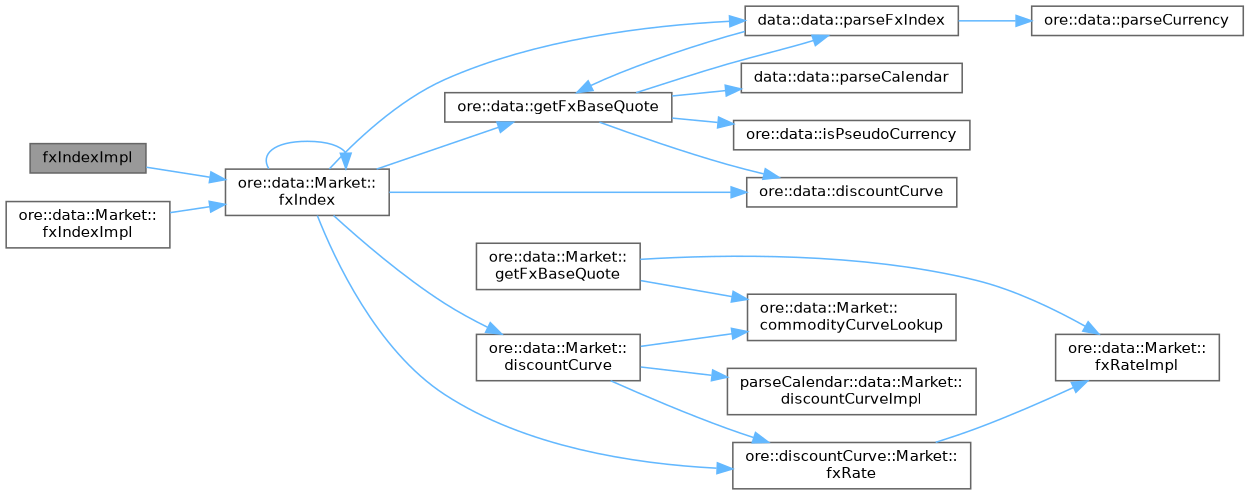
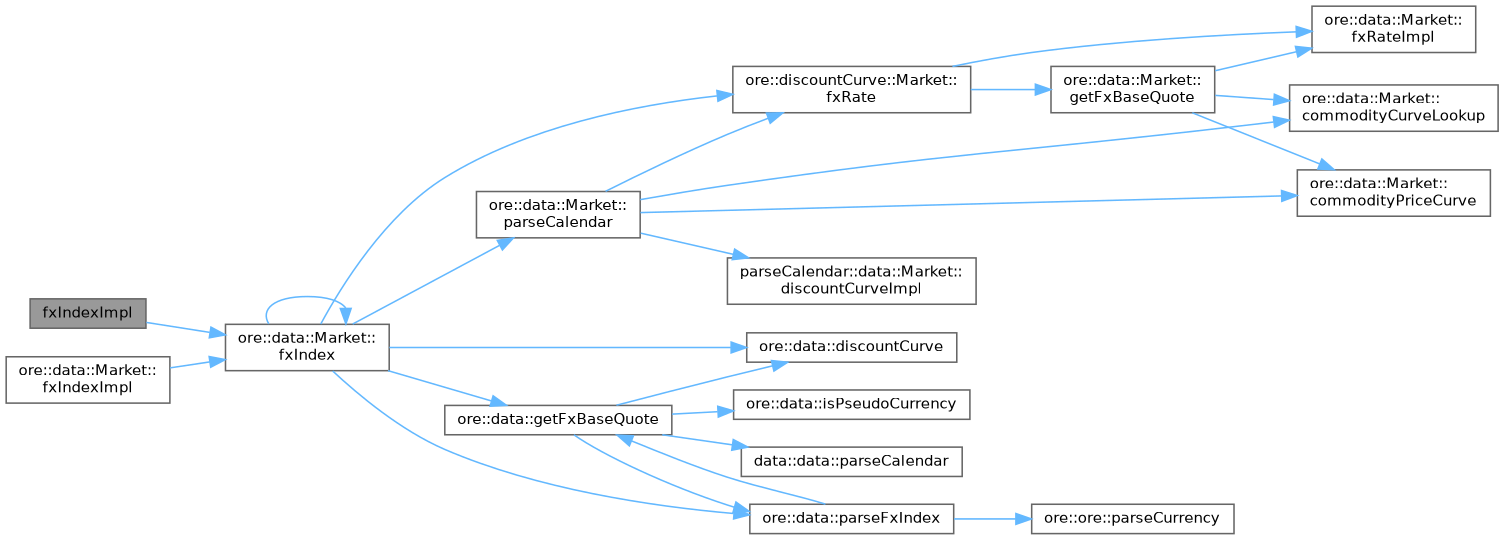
(852, 21) -> (852, 519)
(1137, 21) -> (1133, 519)
none -> (1003, 90)
none -> (1394, 193)
(558, 358) -> (558, 215)
